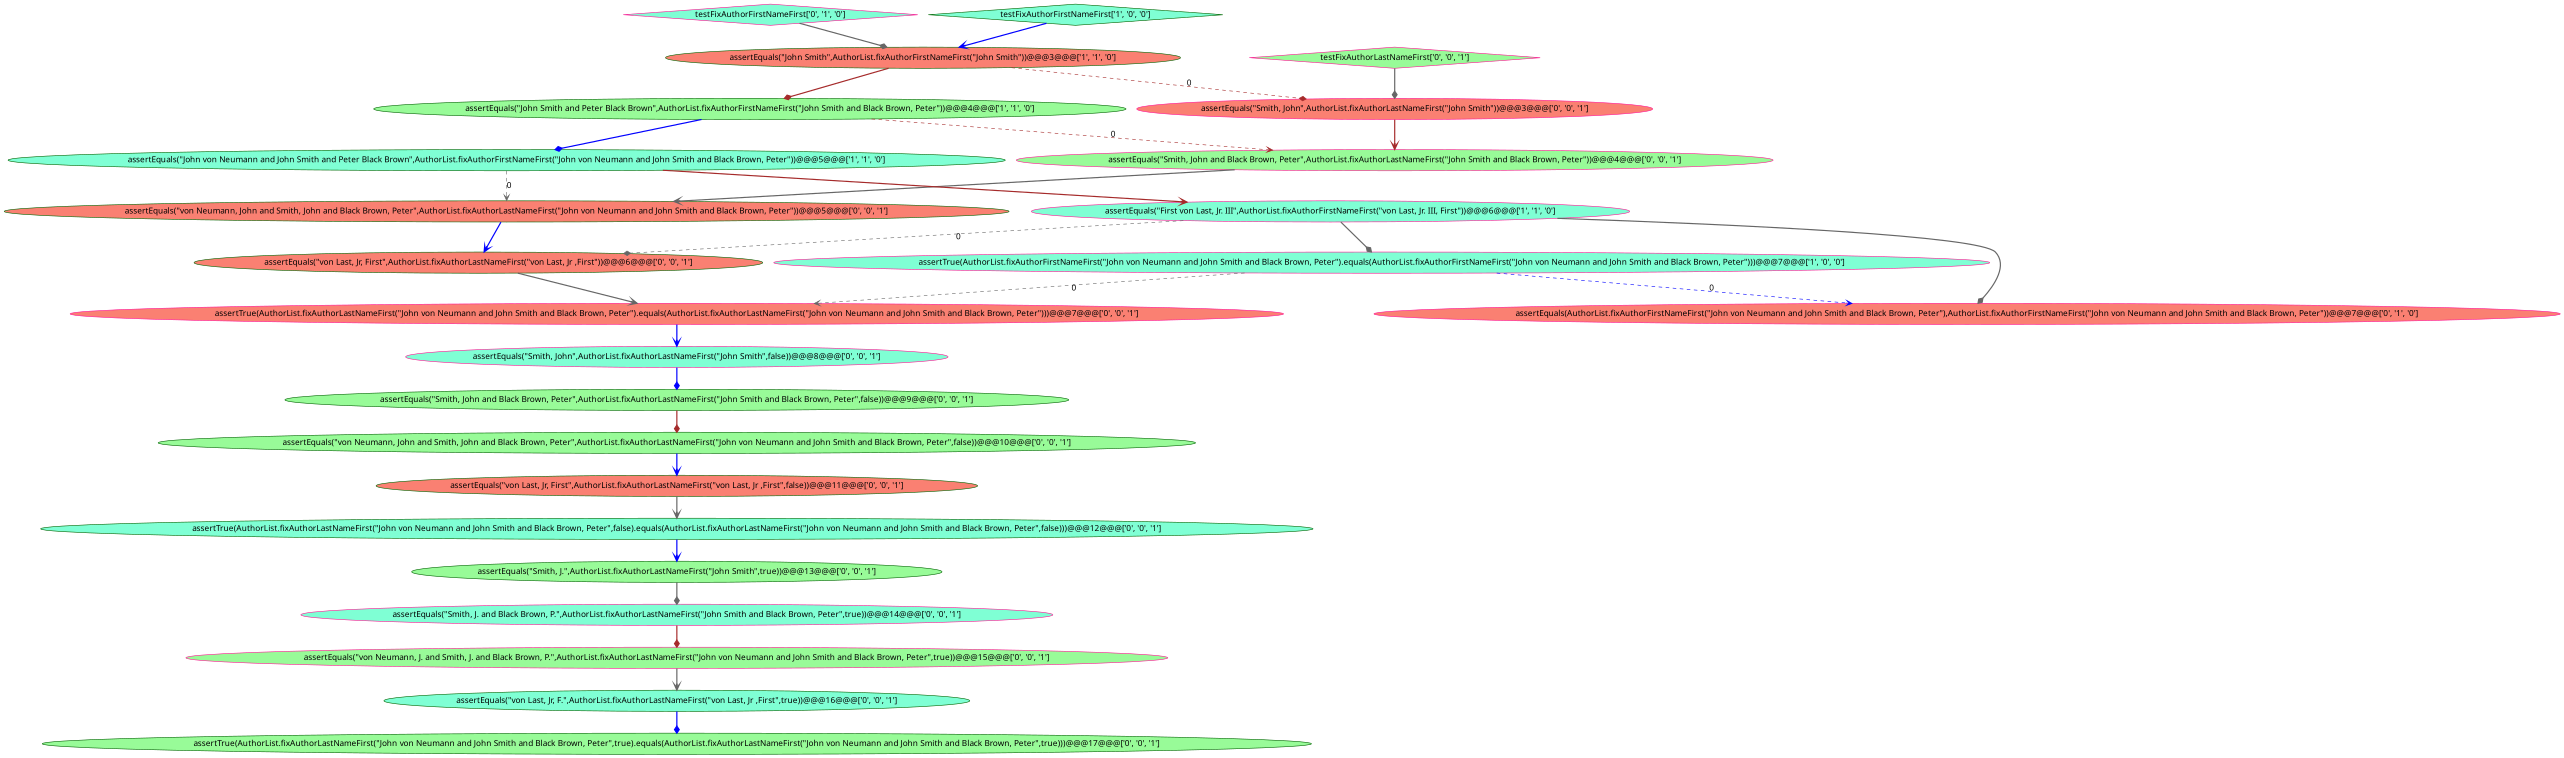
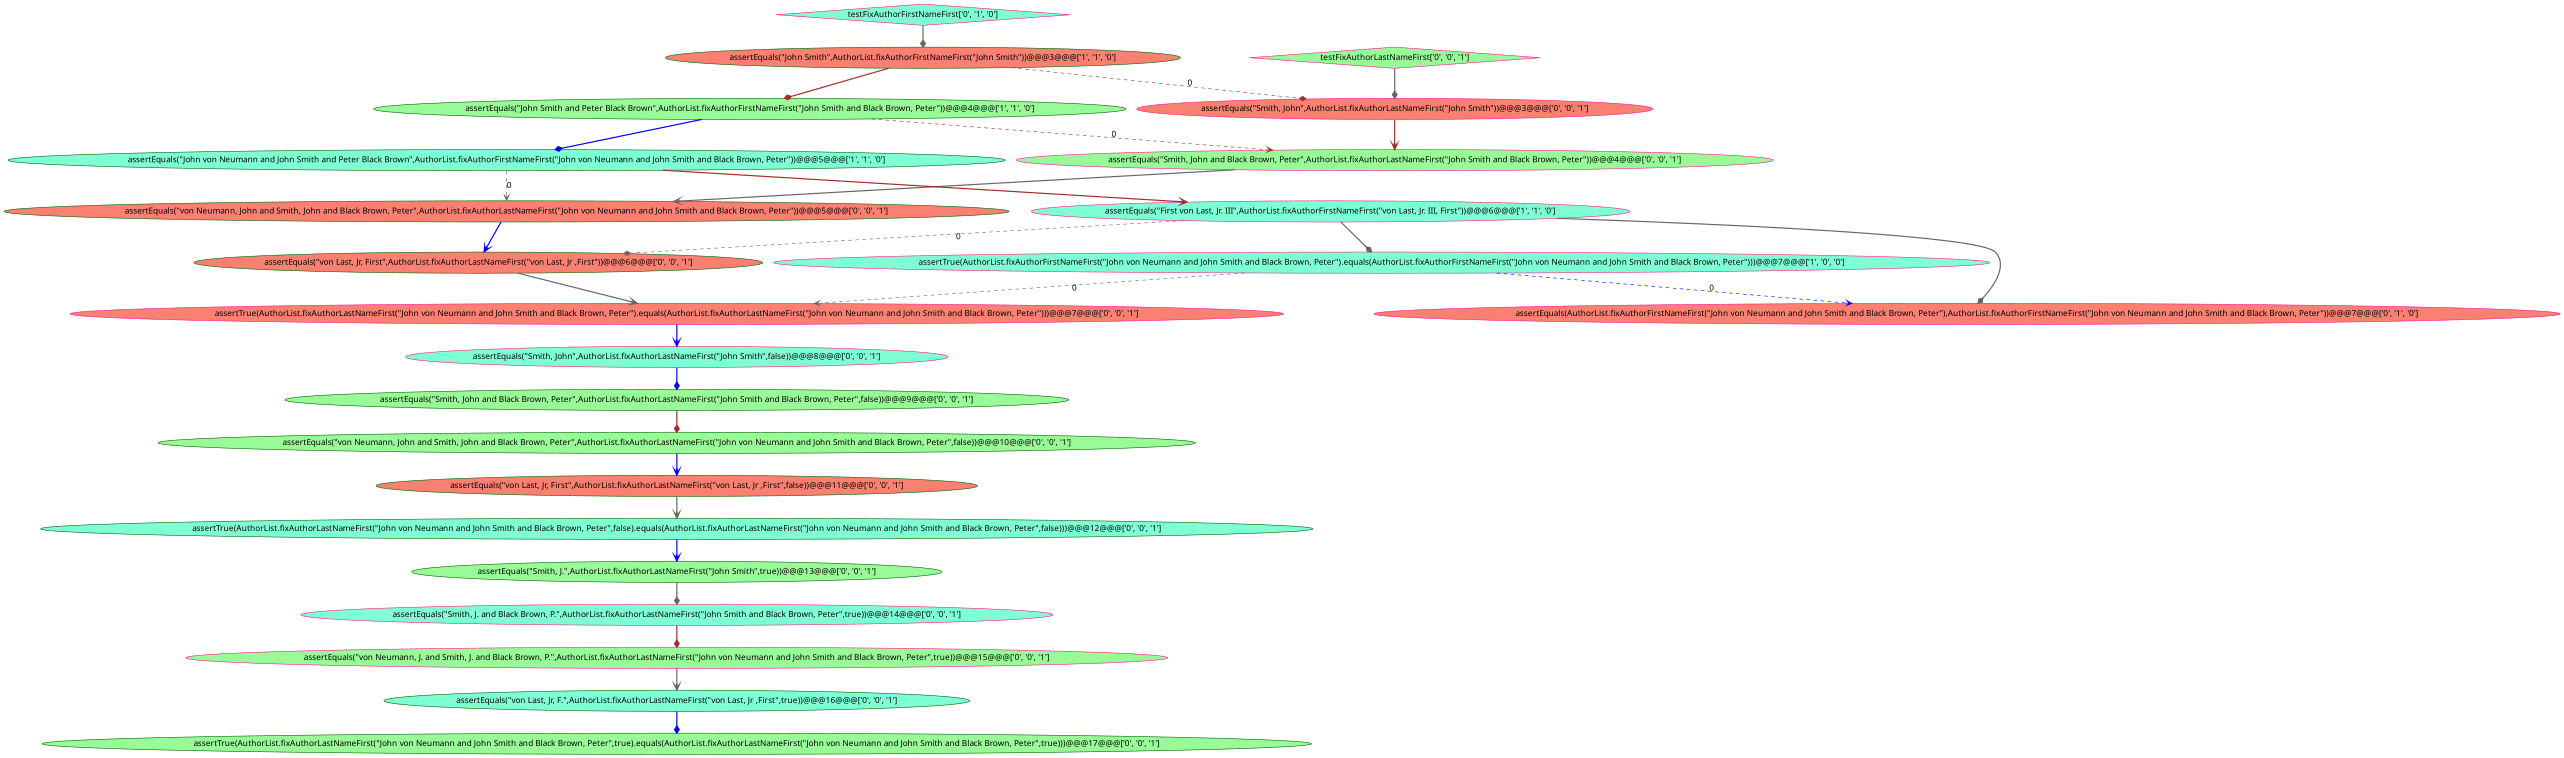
(1076, 15) -> none
